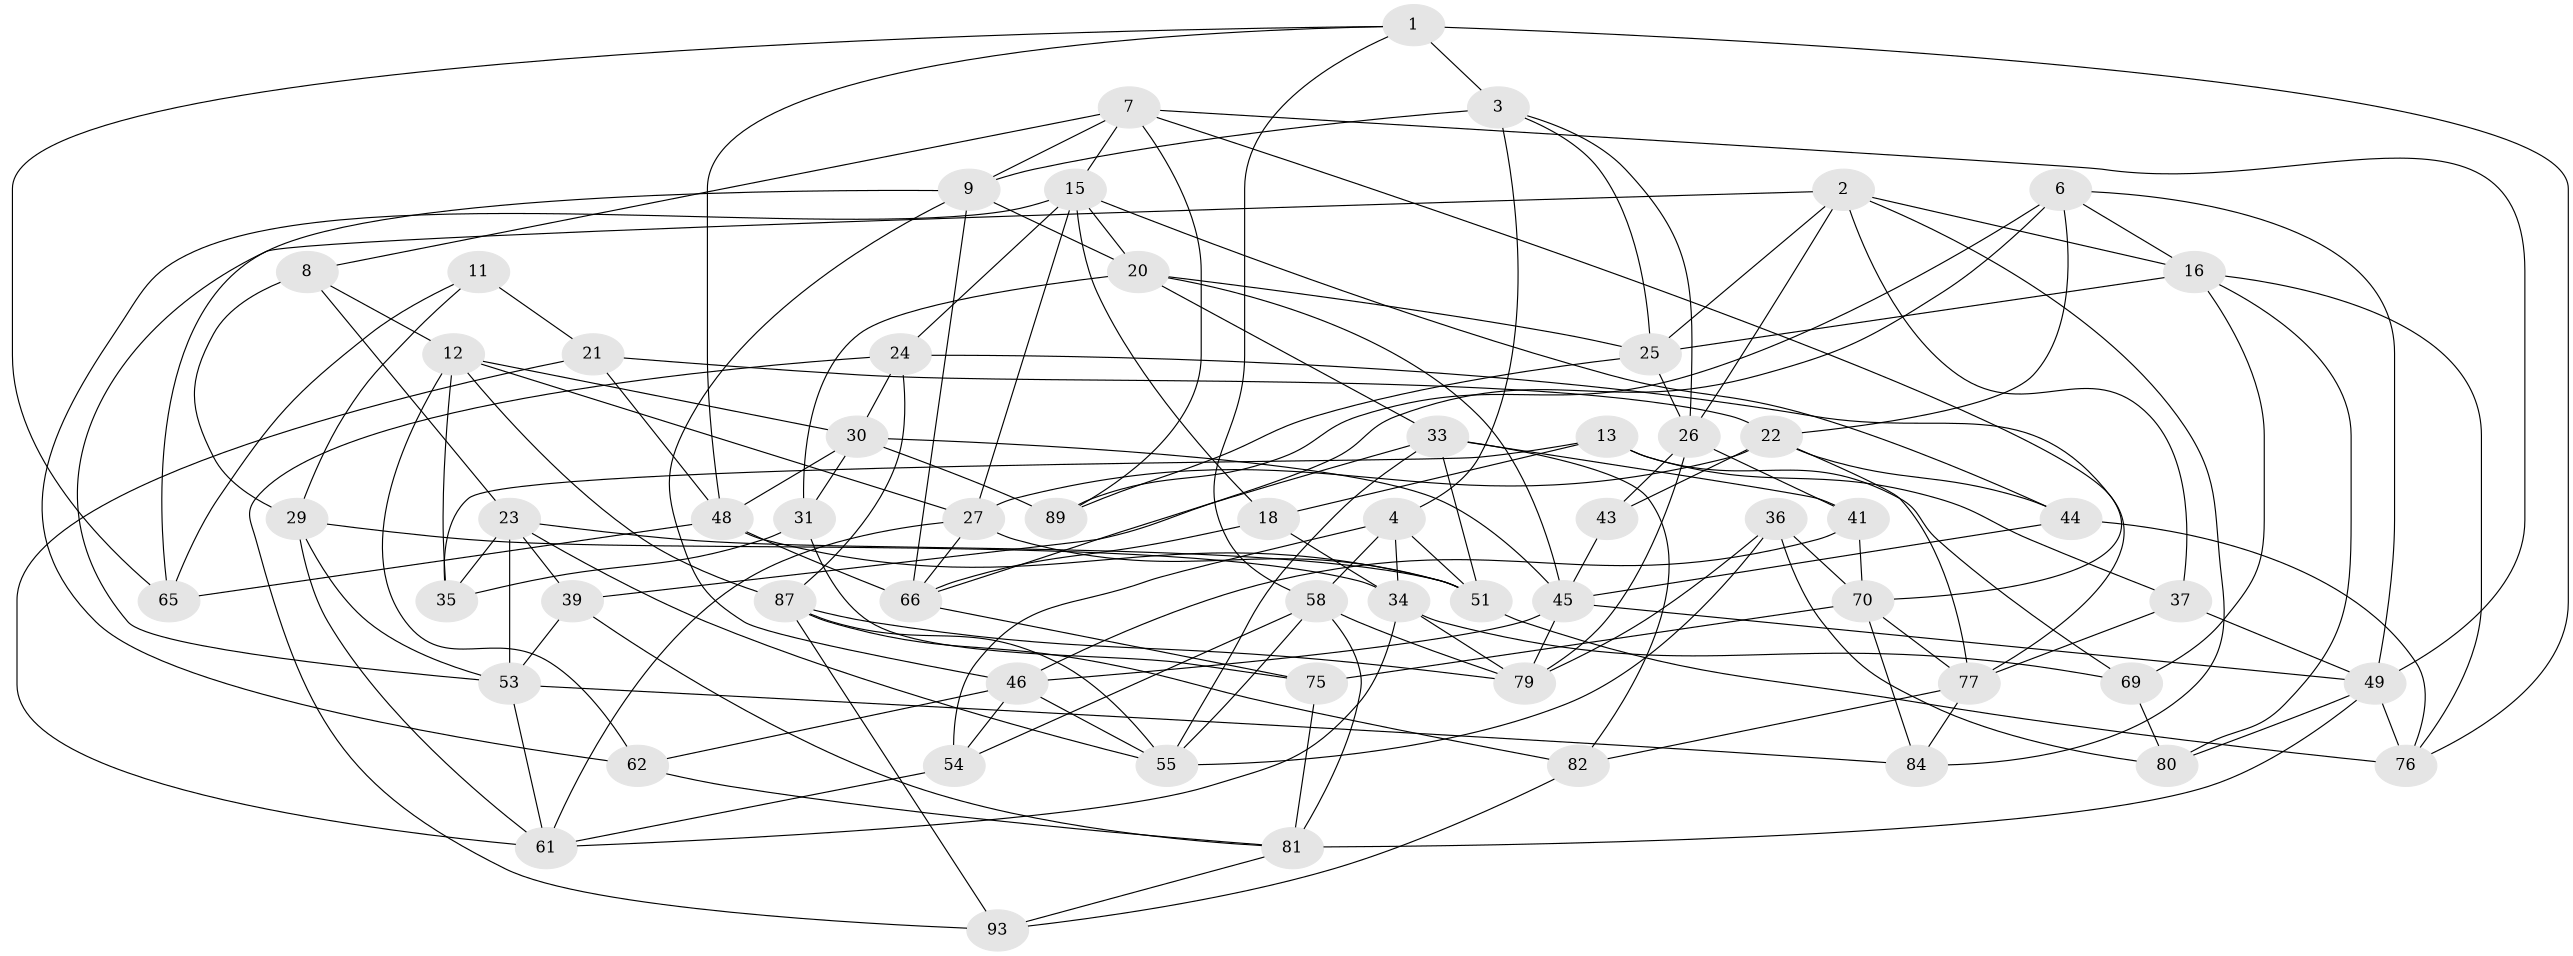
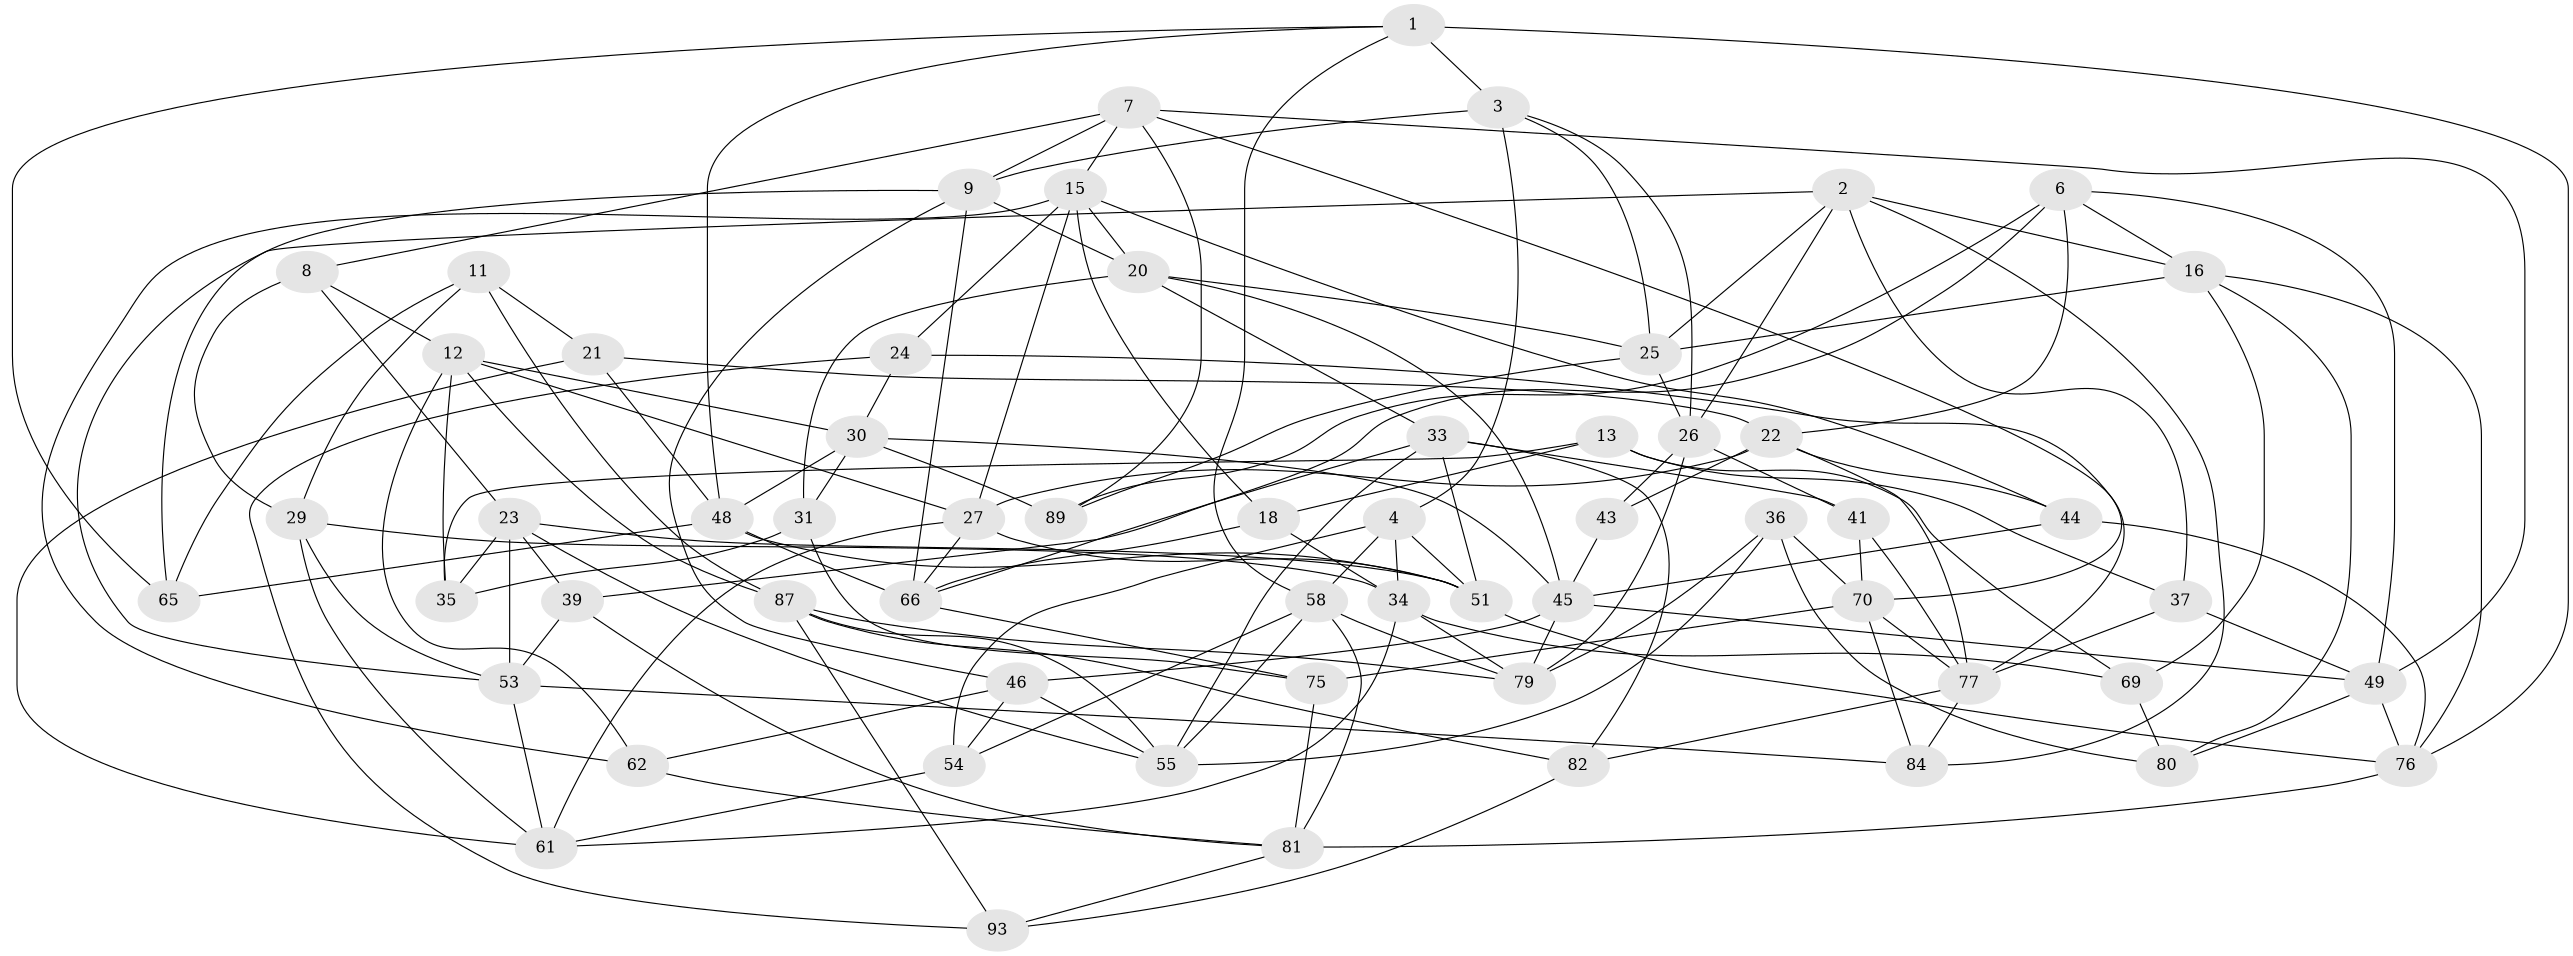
(880, 498) -> (605, 460)
(1451, 560) -> (1921, 606)
(1854, 831) -> (1852, 831)
